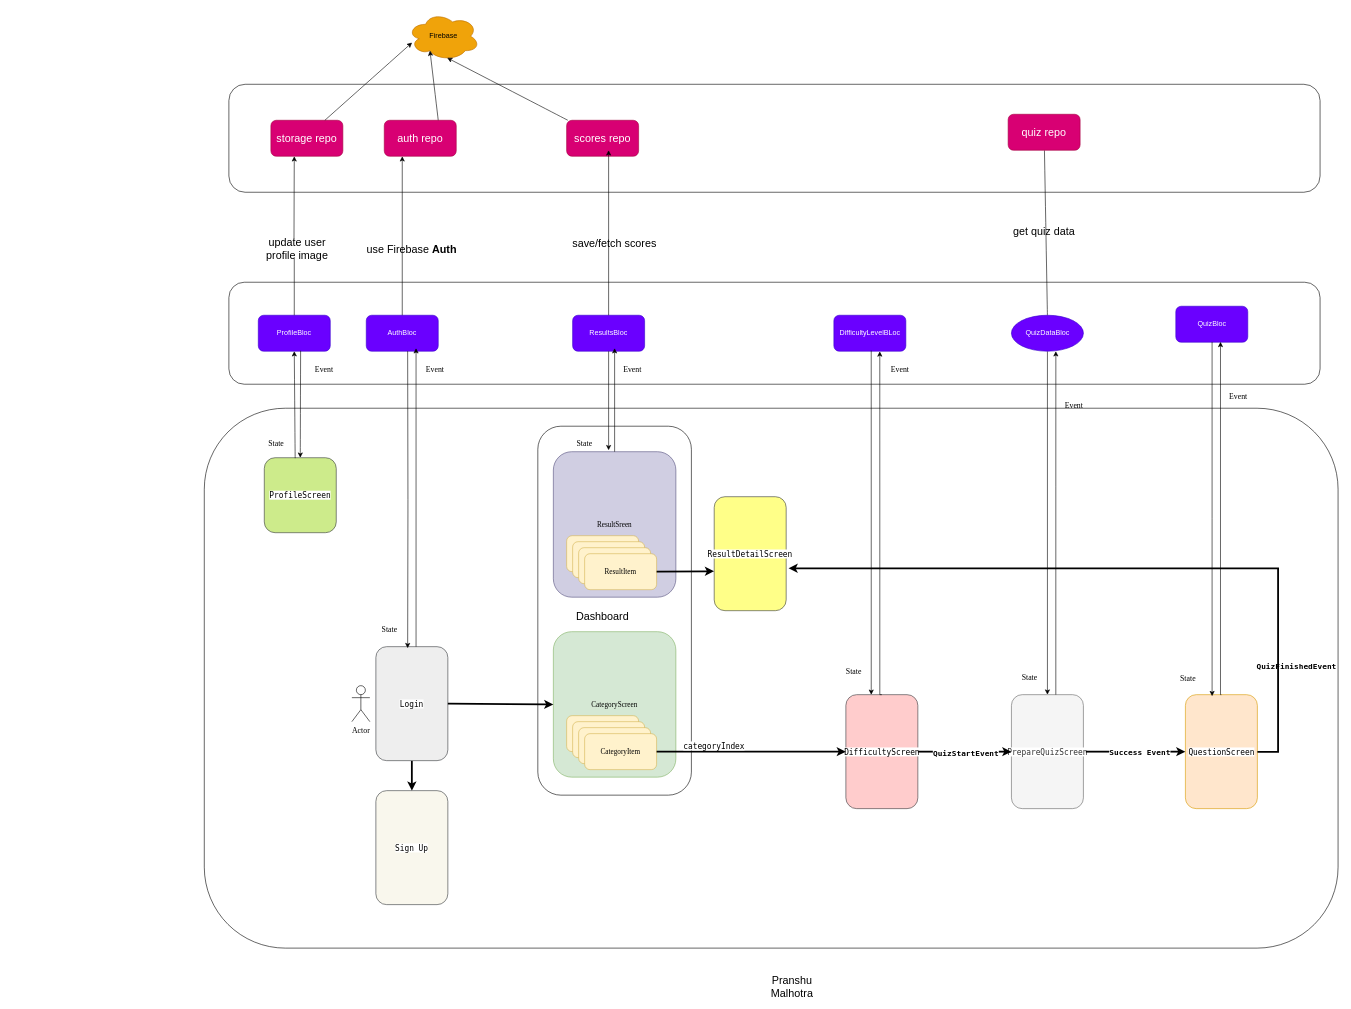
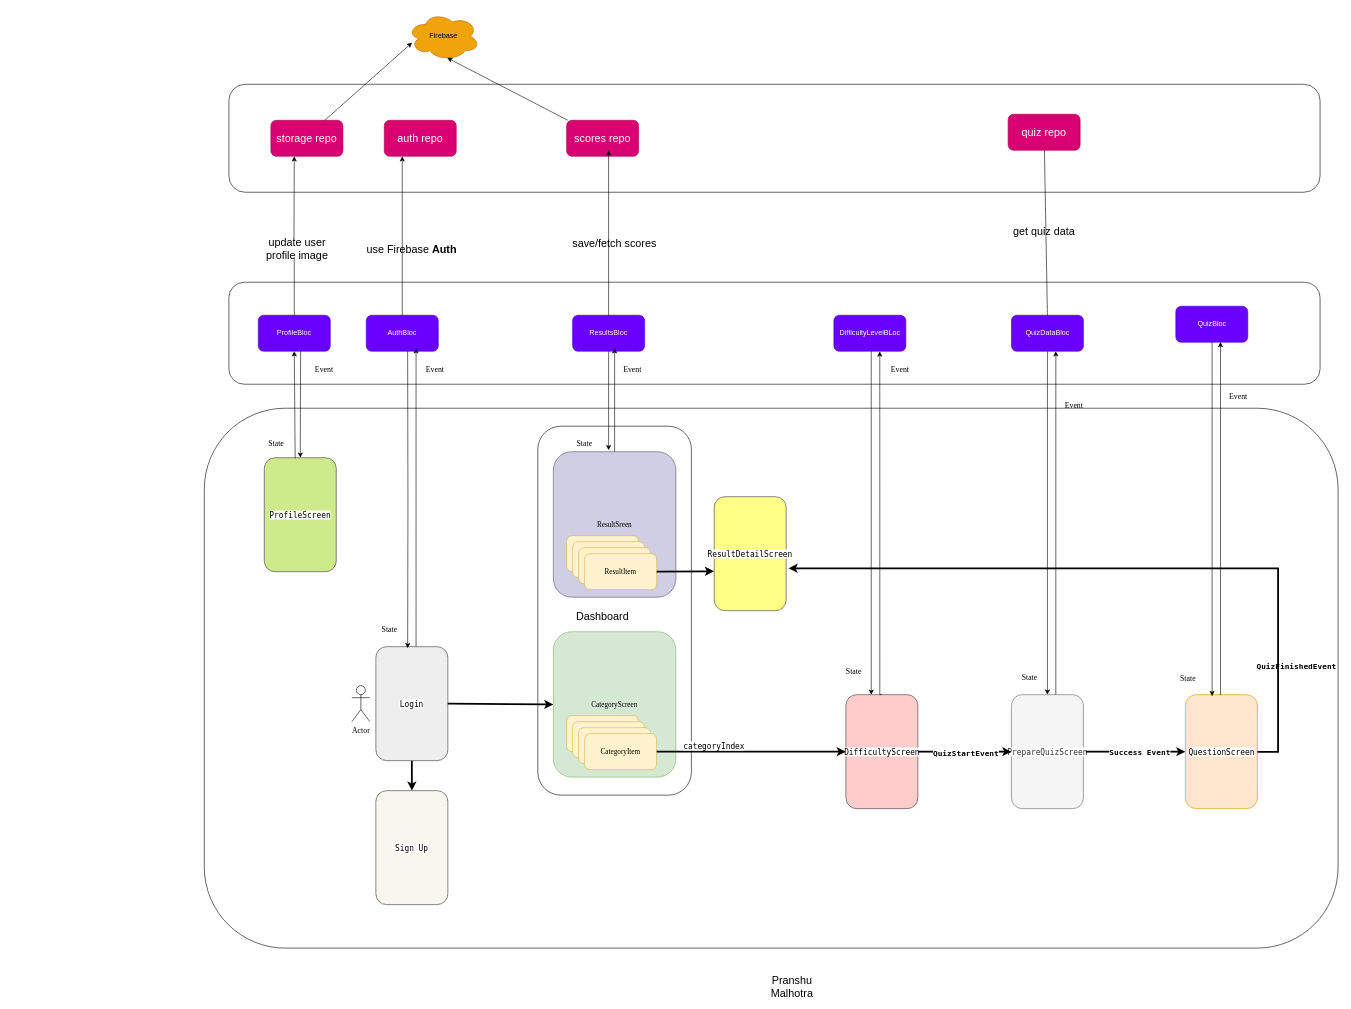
(434, 85) -> none
(1048, 333) -> (1048, 333)
(300, 495) -> (300, 515)
